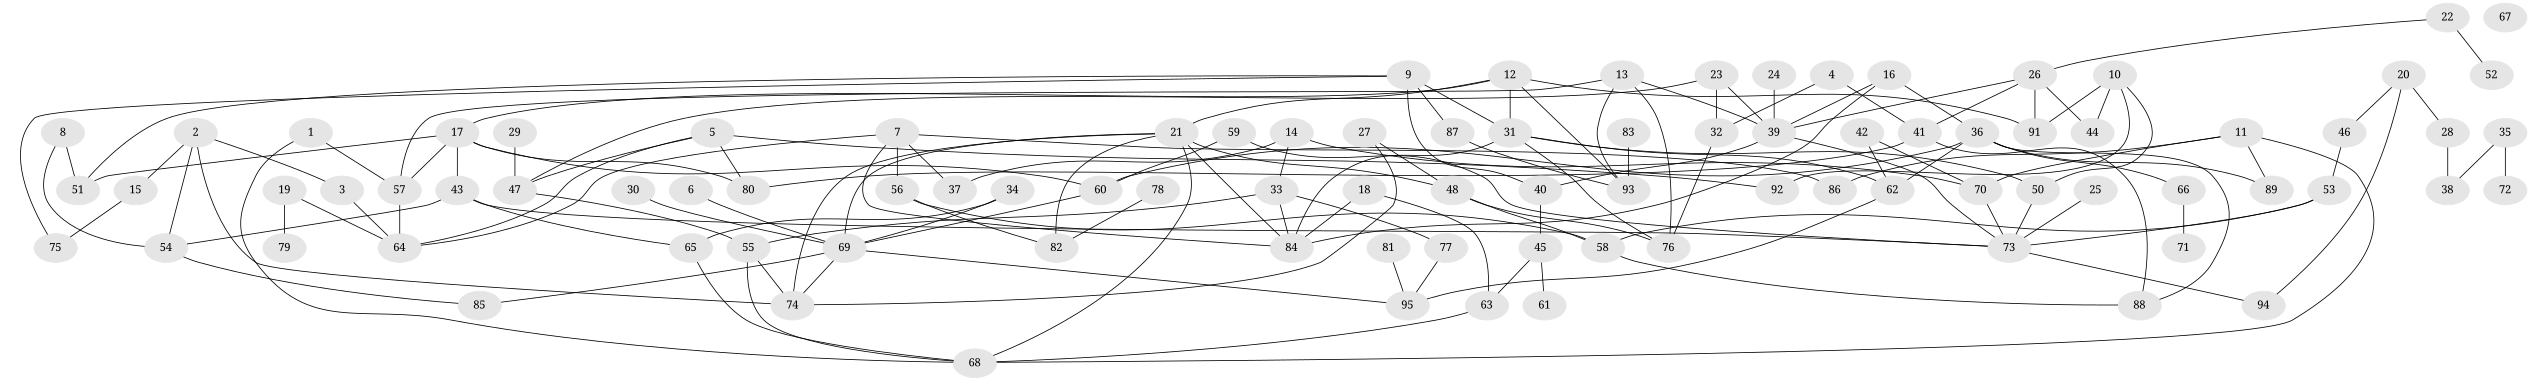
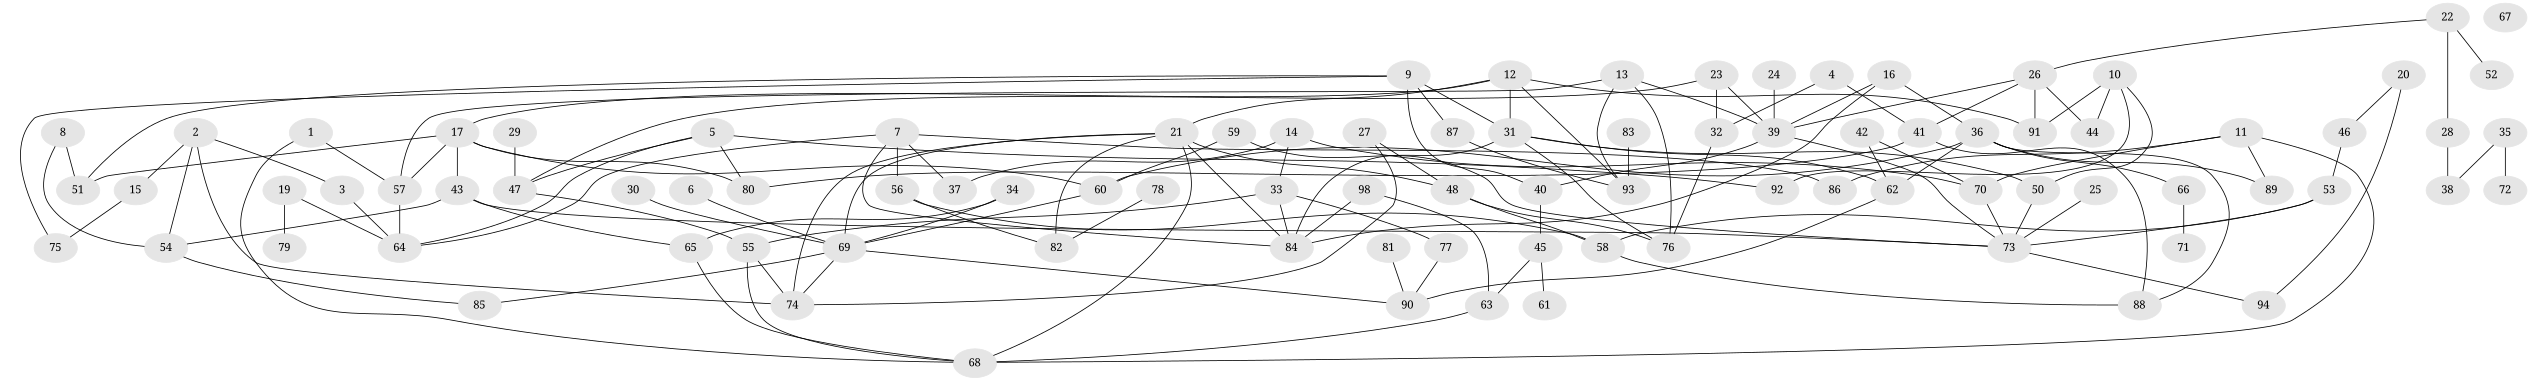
(2426, 104) -> (2448, 75)
(1365, 190) -> (1365, 190)
(1408, 306) -> (1408, 306)
